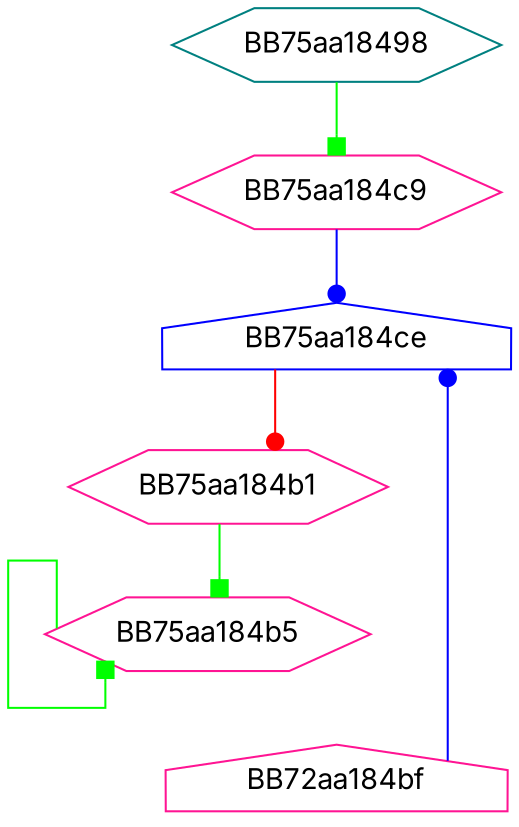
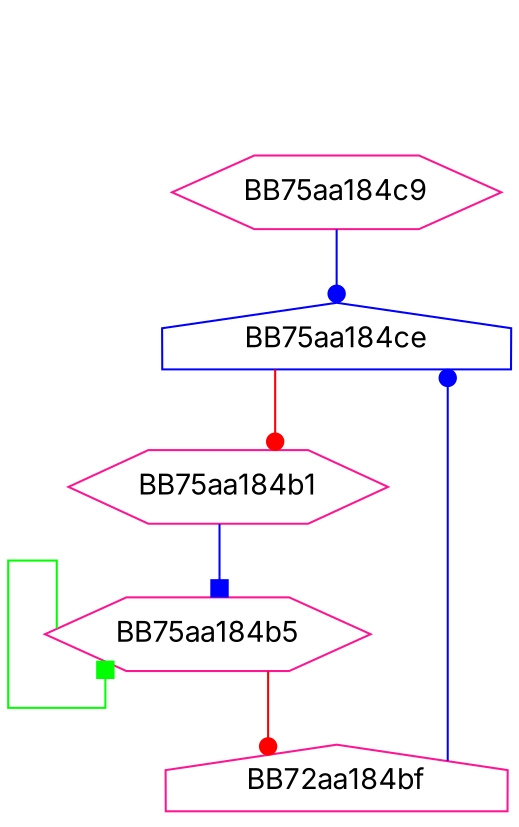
(337, 45) -> none
(220, 550) -> (220, 550)
none -> (268, 705)
